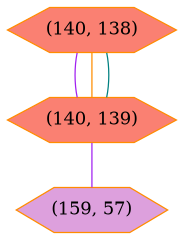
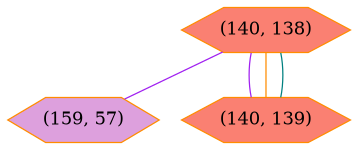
(92, 165) -> (174, 76)
